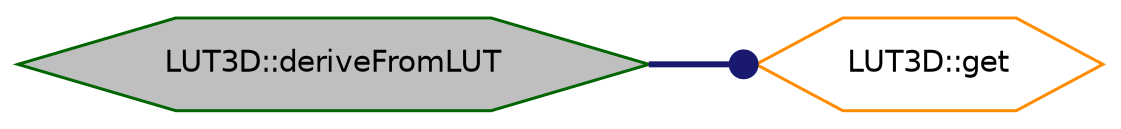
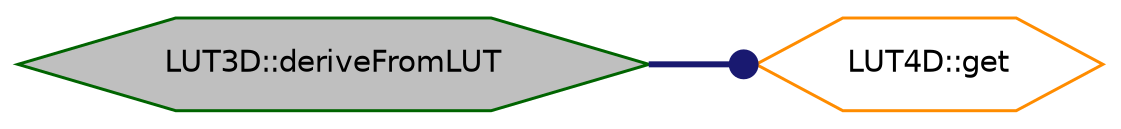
(929, 64) -> (929, 64)
